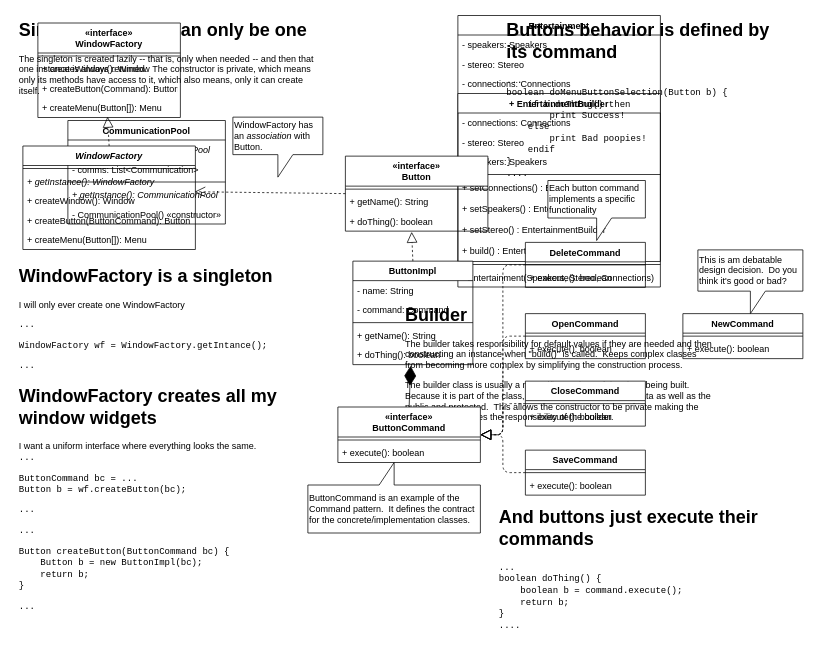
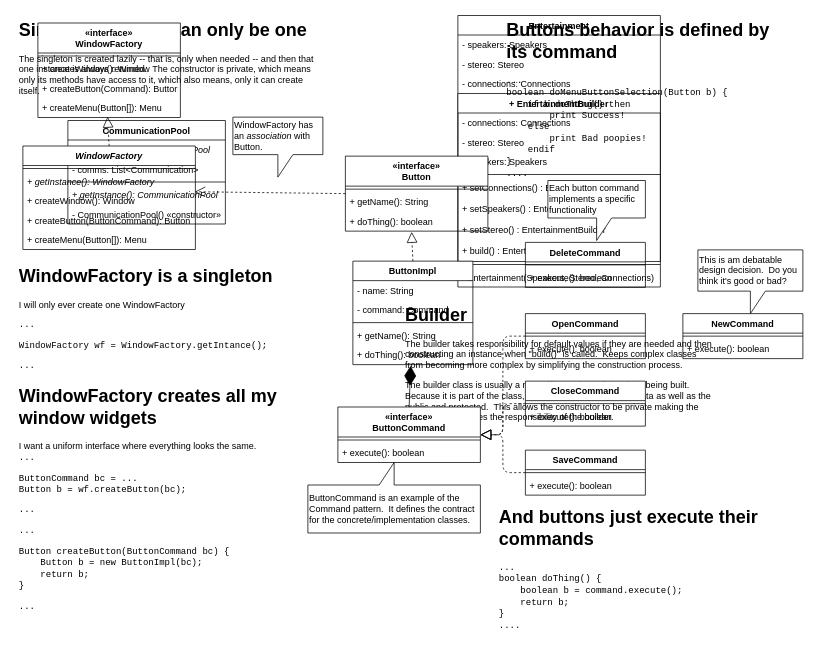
(503, 300) -> none
